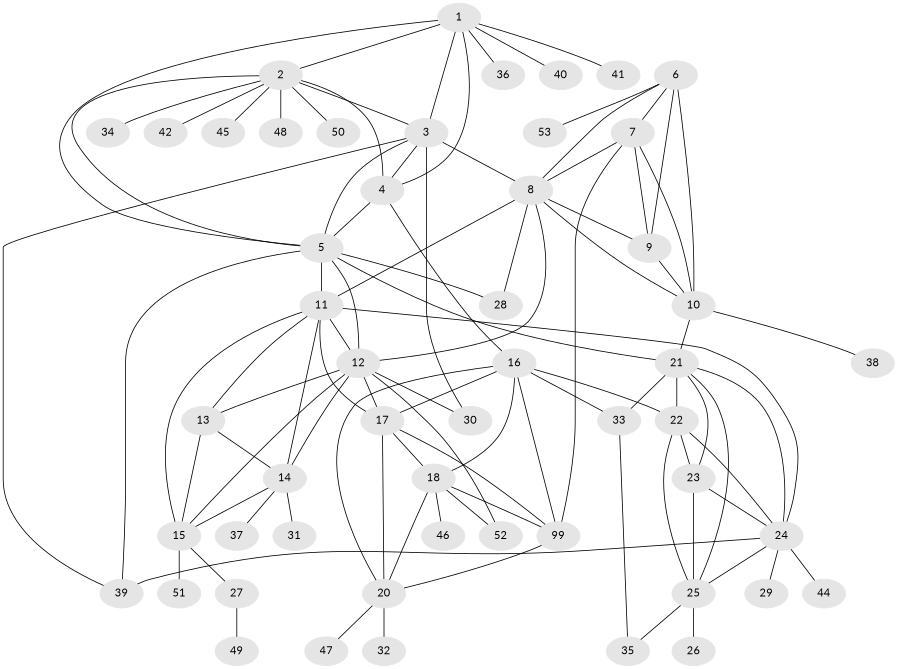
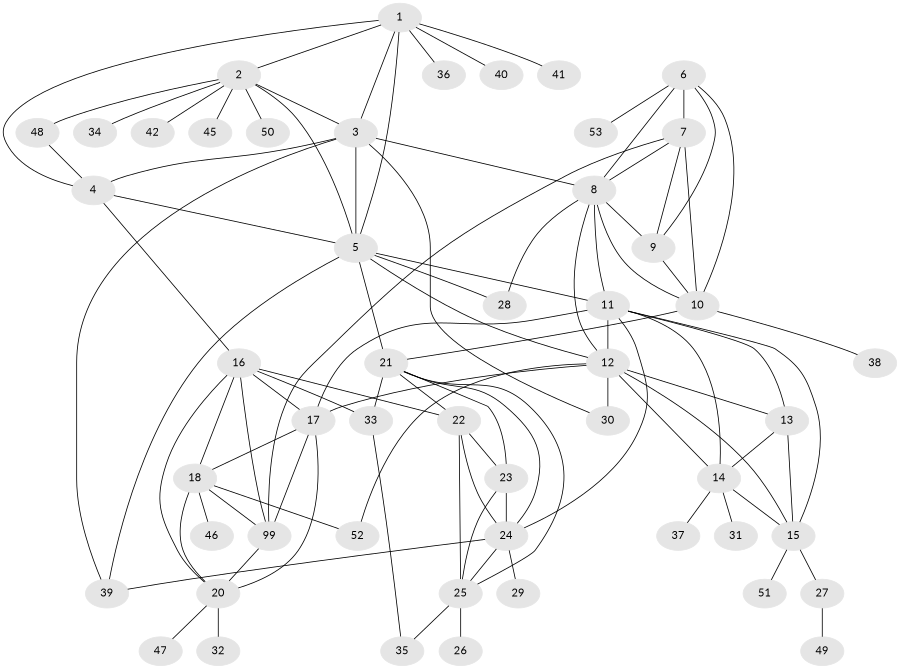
(362, 112) -> (65, 162)
(824, 594) -> none
